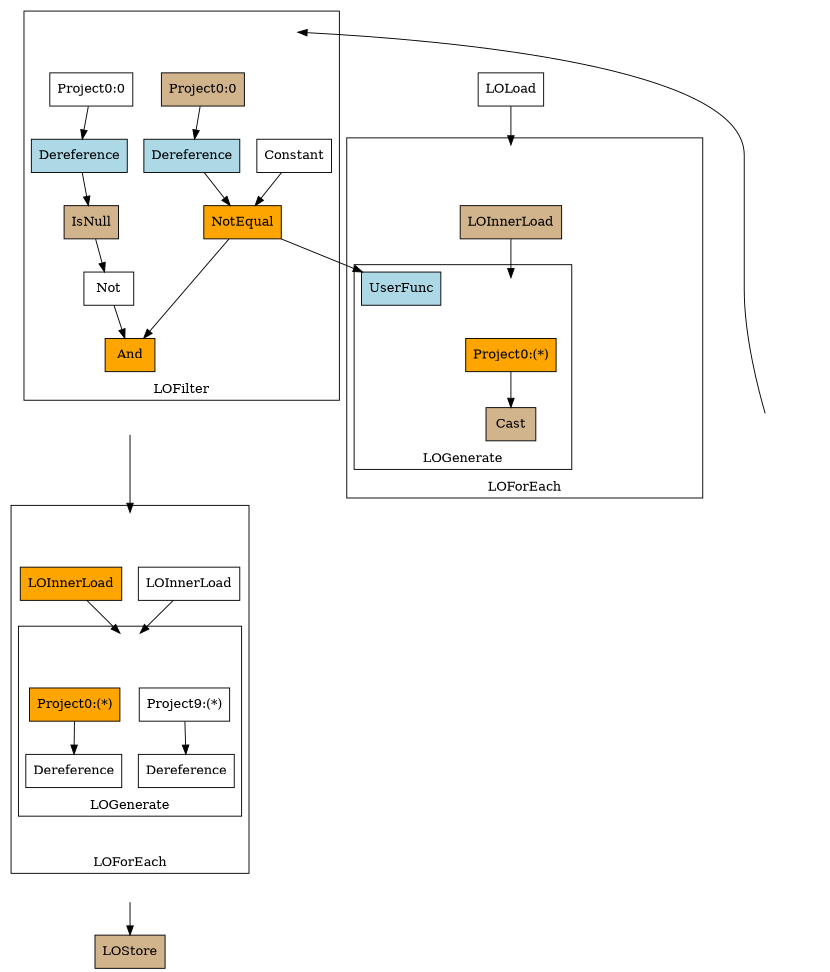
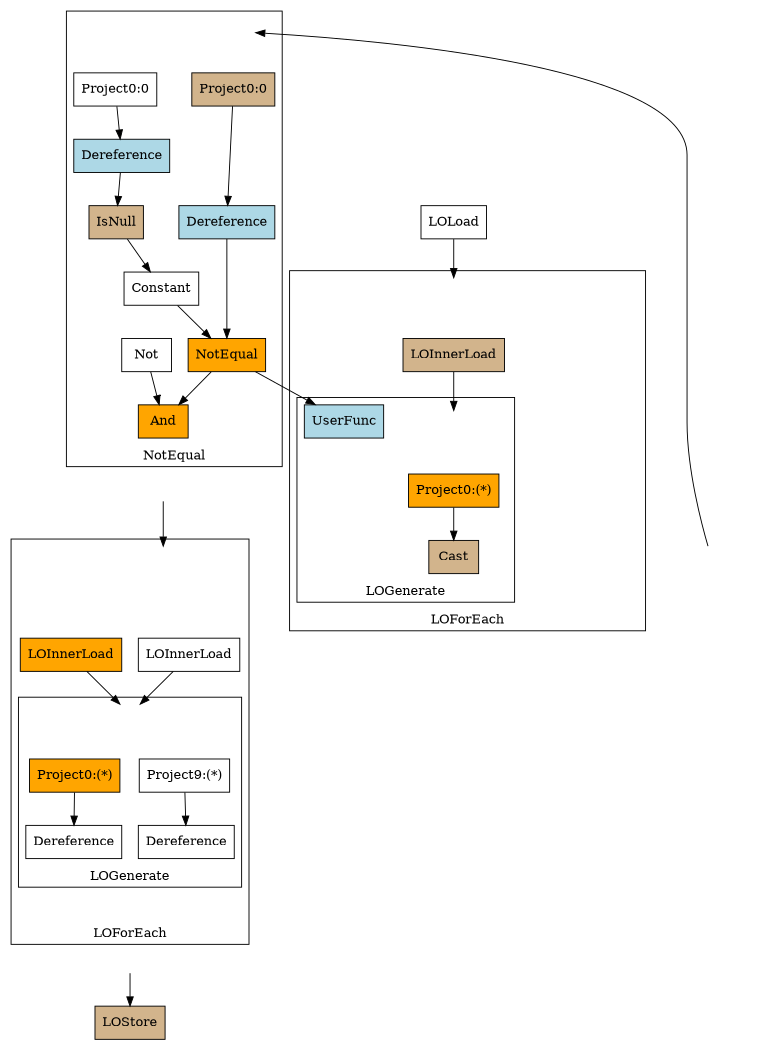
(99, 251) -> (136, 252)
(182, 390) -> (174, 456)
